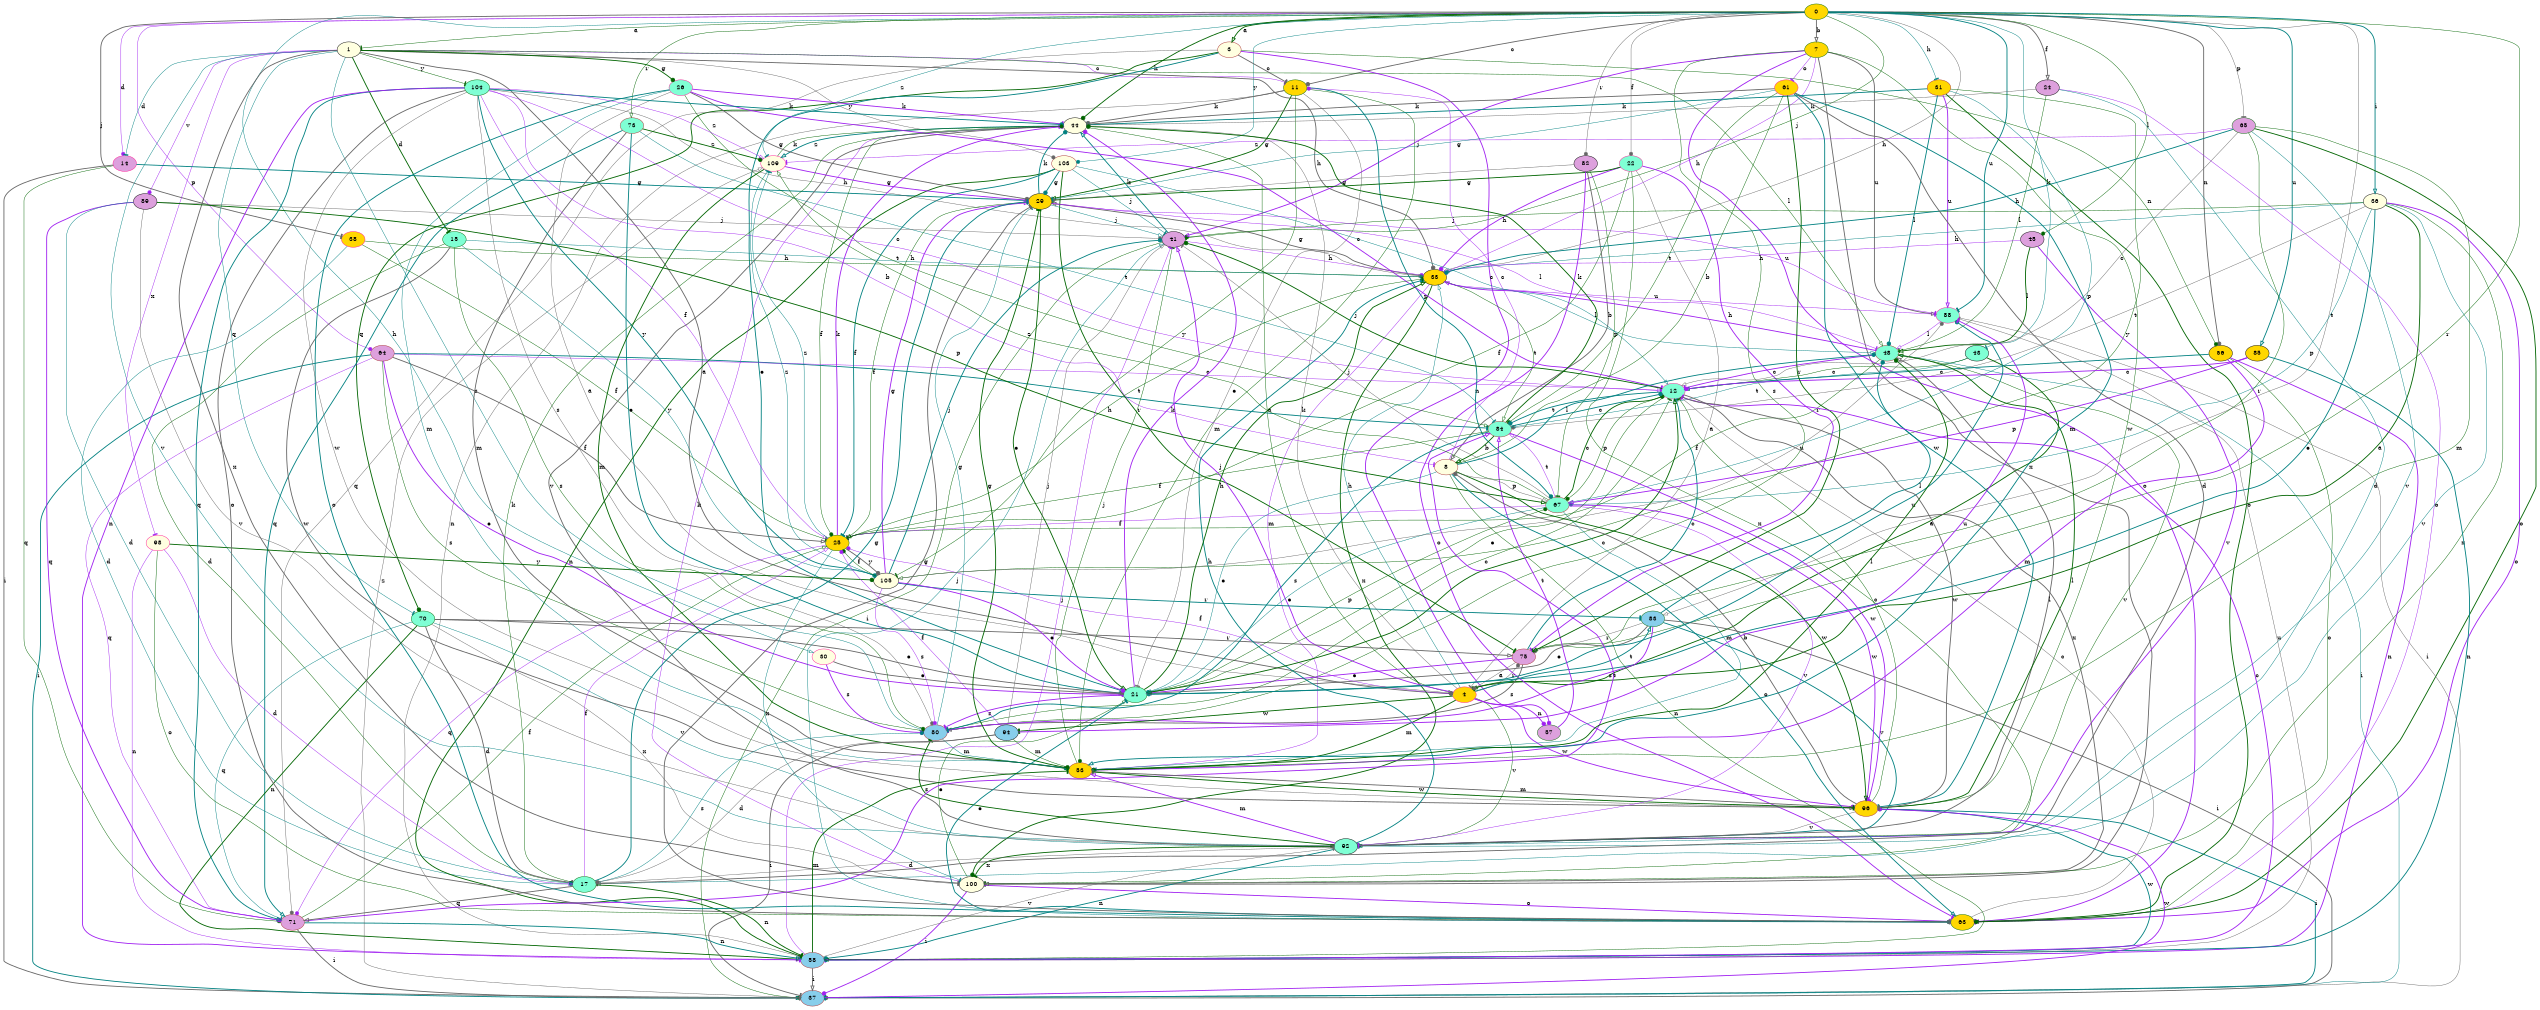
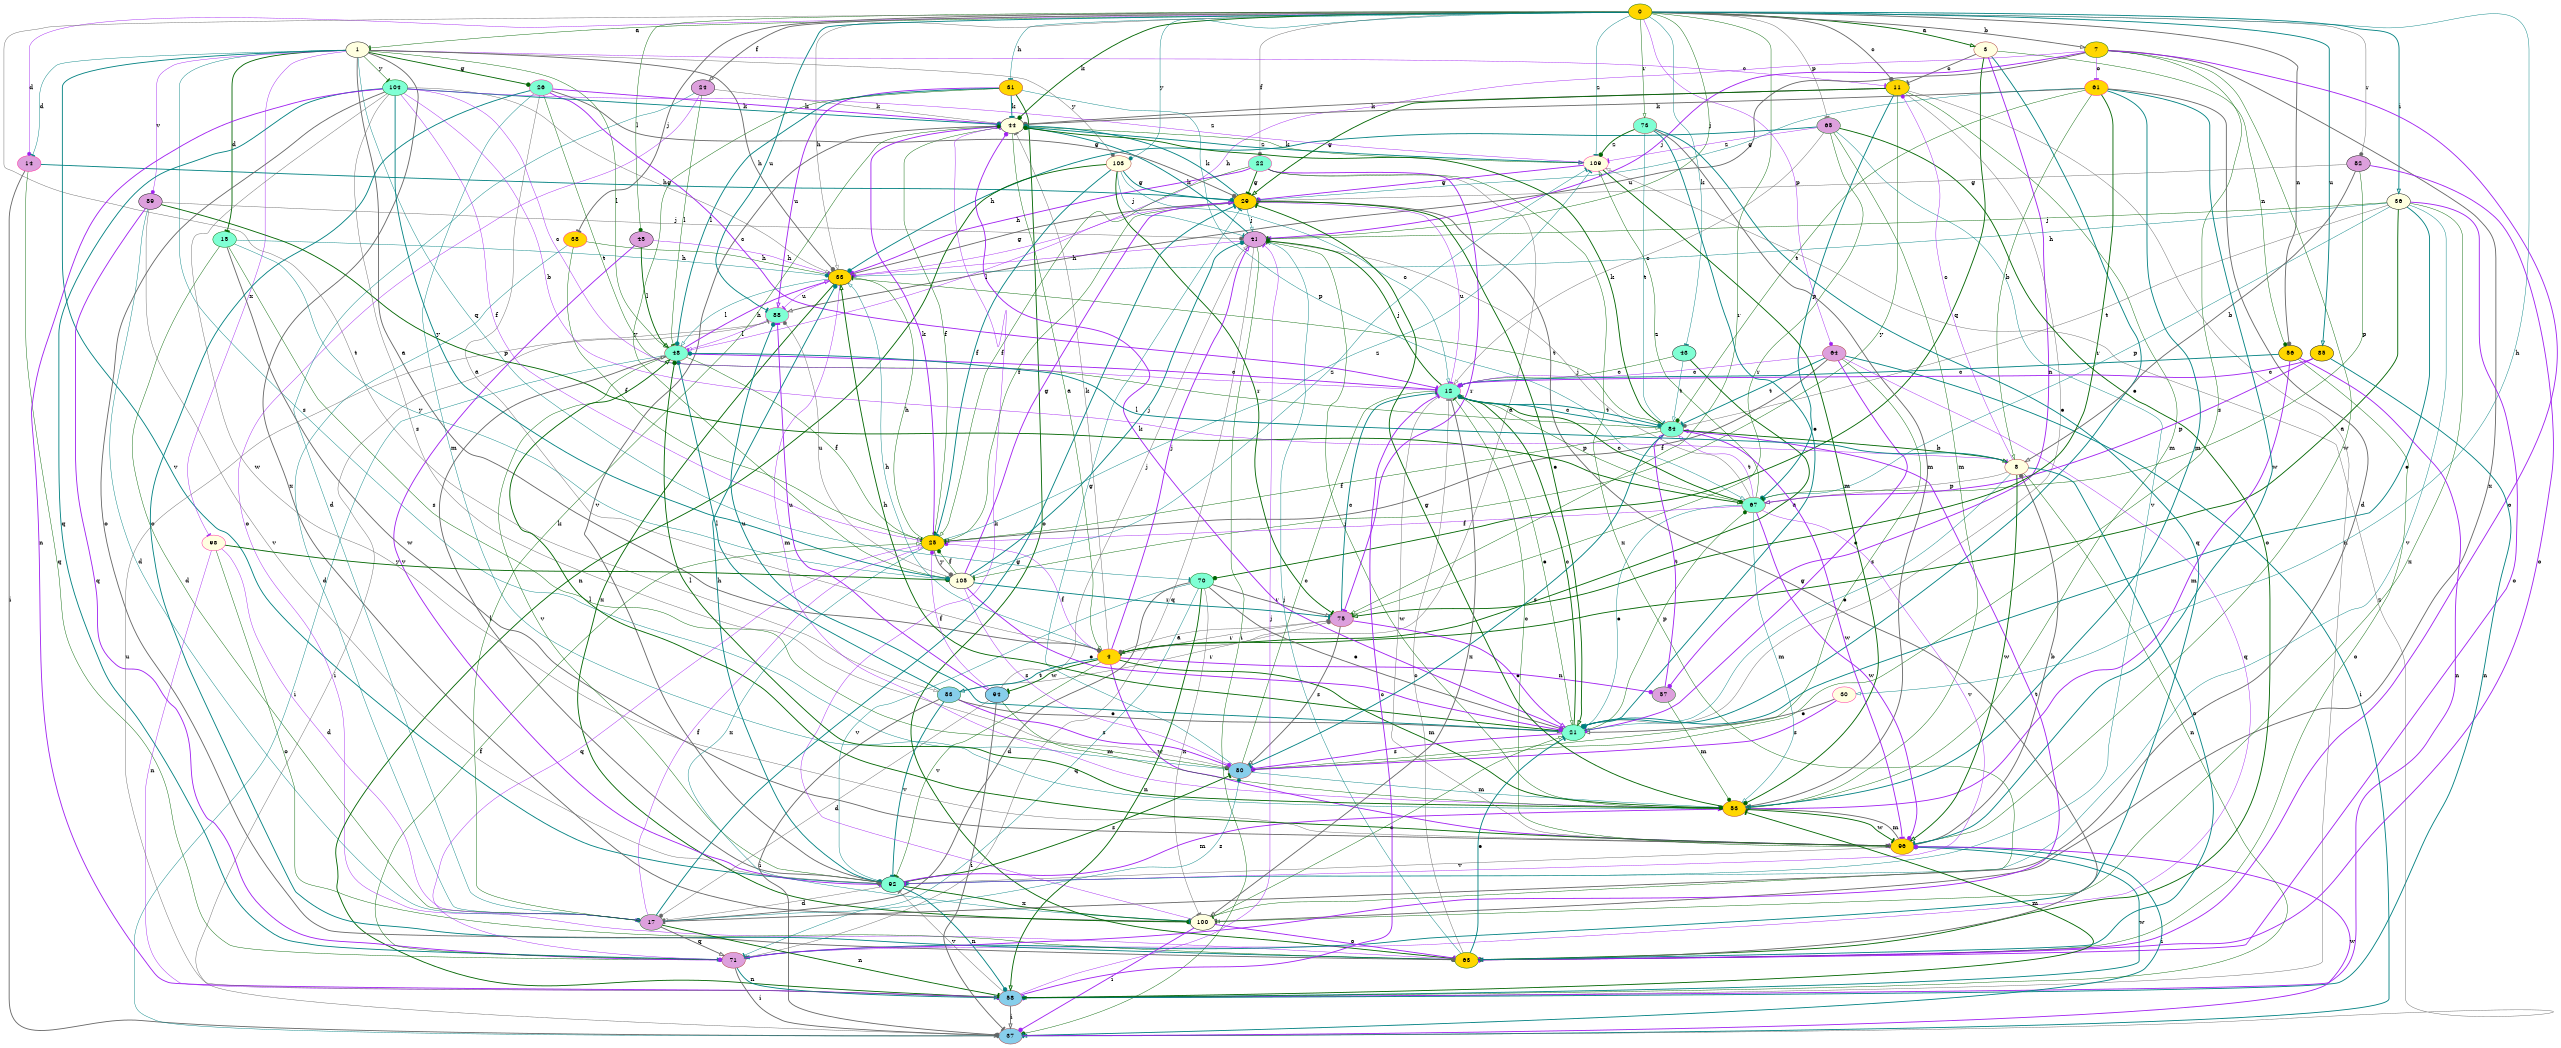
(1499, 229) -> (1438, 231)
(546, 262) -> (1128, 678)
(1941, 542) -> (1444, 774)
(1250, 604) -> (1142, 601)
(377, 705) -> (221, 531)
none -> (1698, 750)
(584, 884) -> (652, 922)
